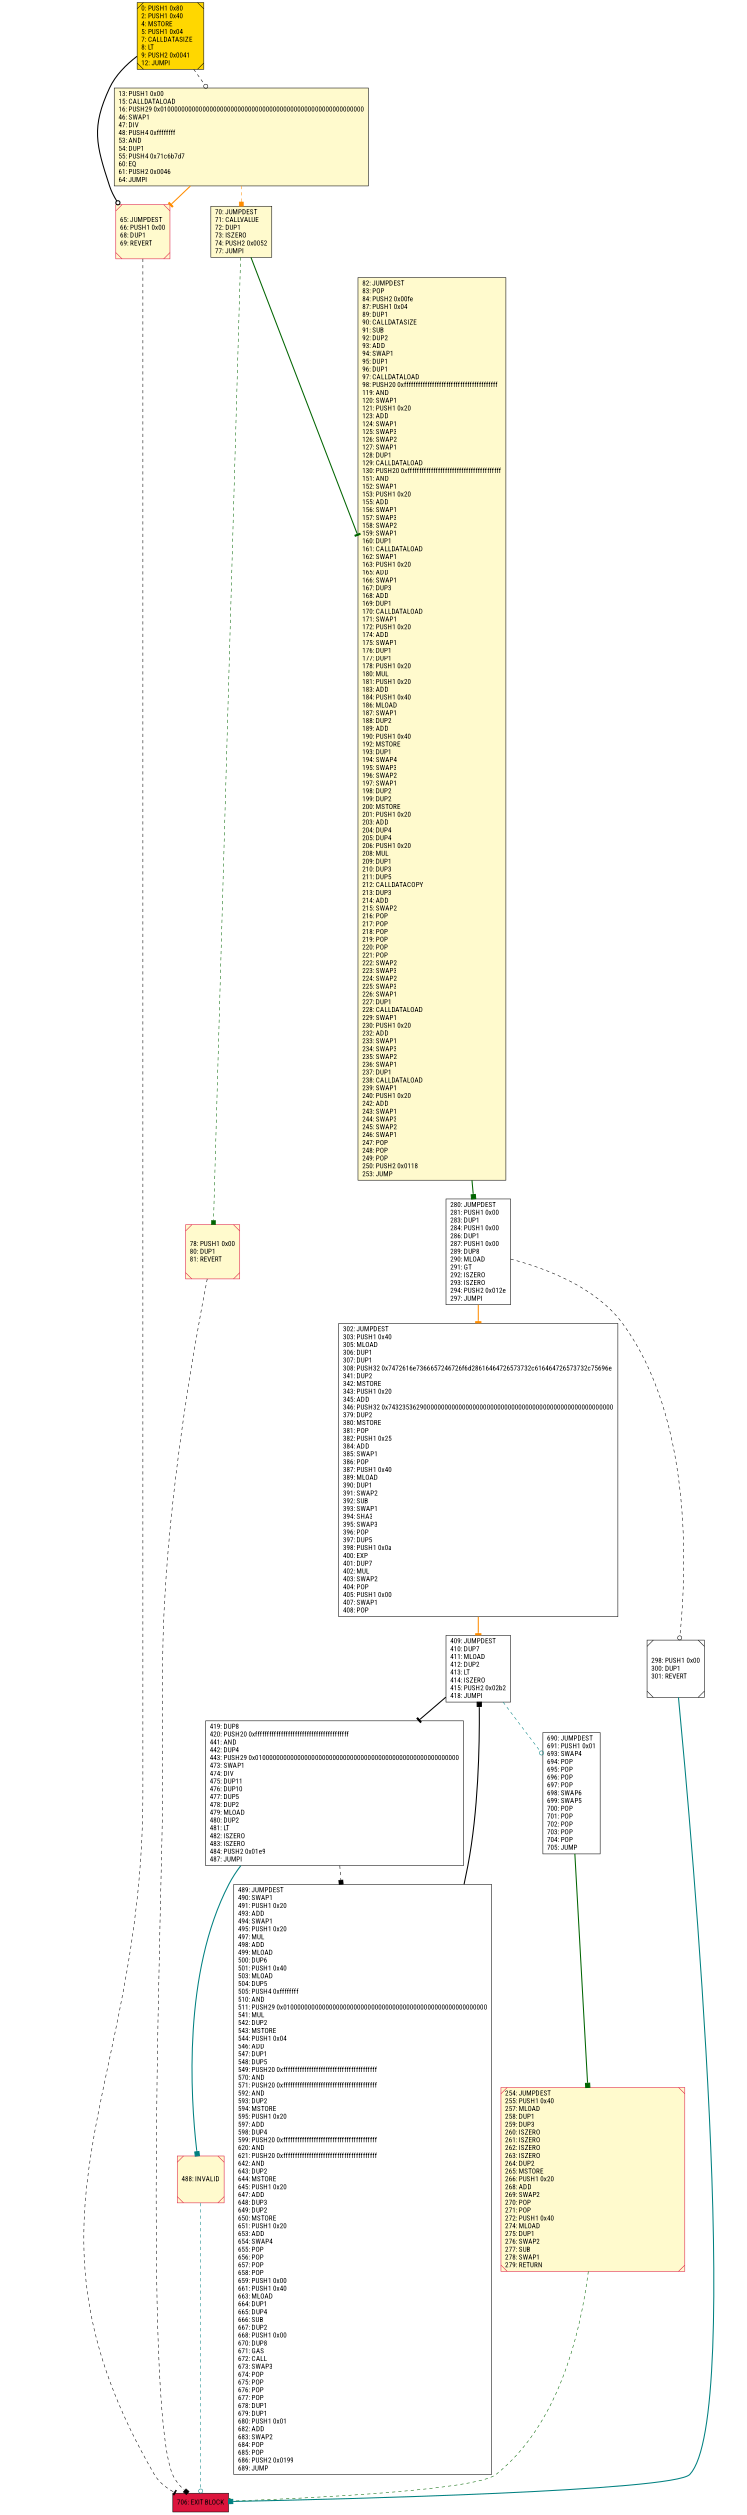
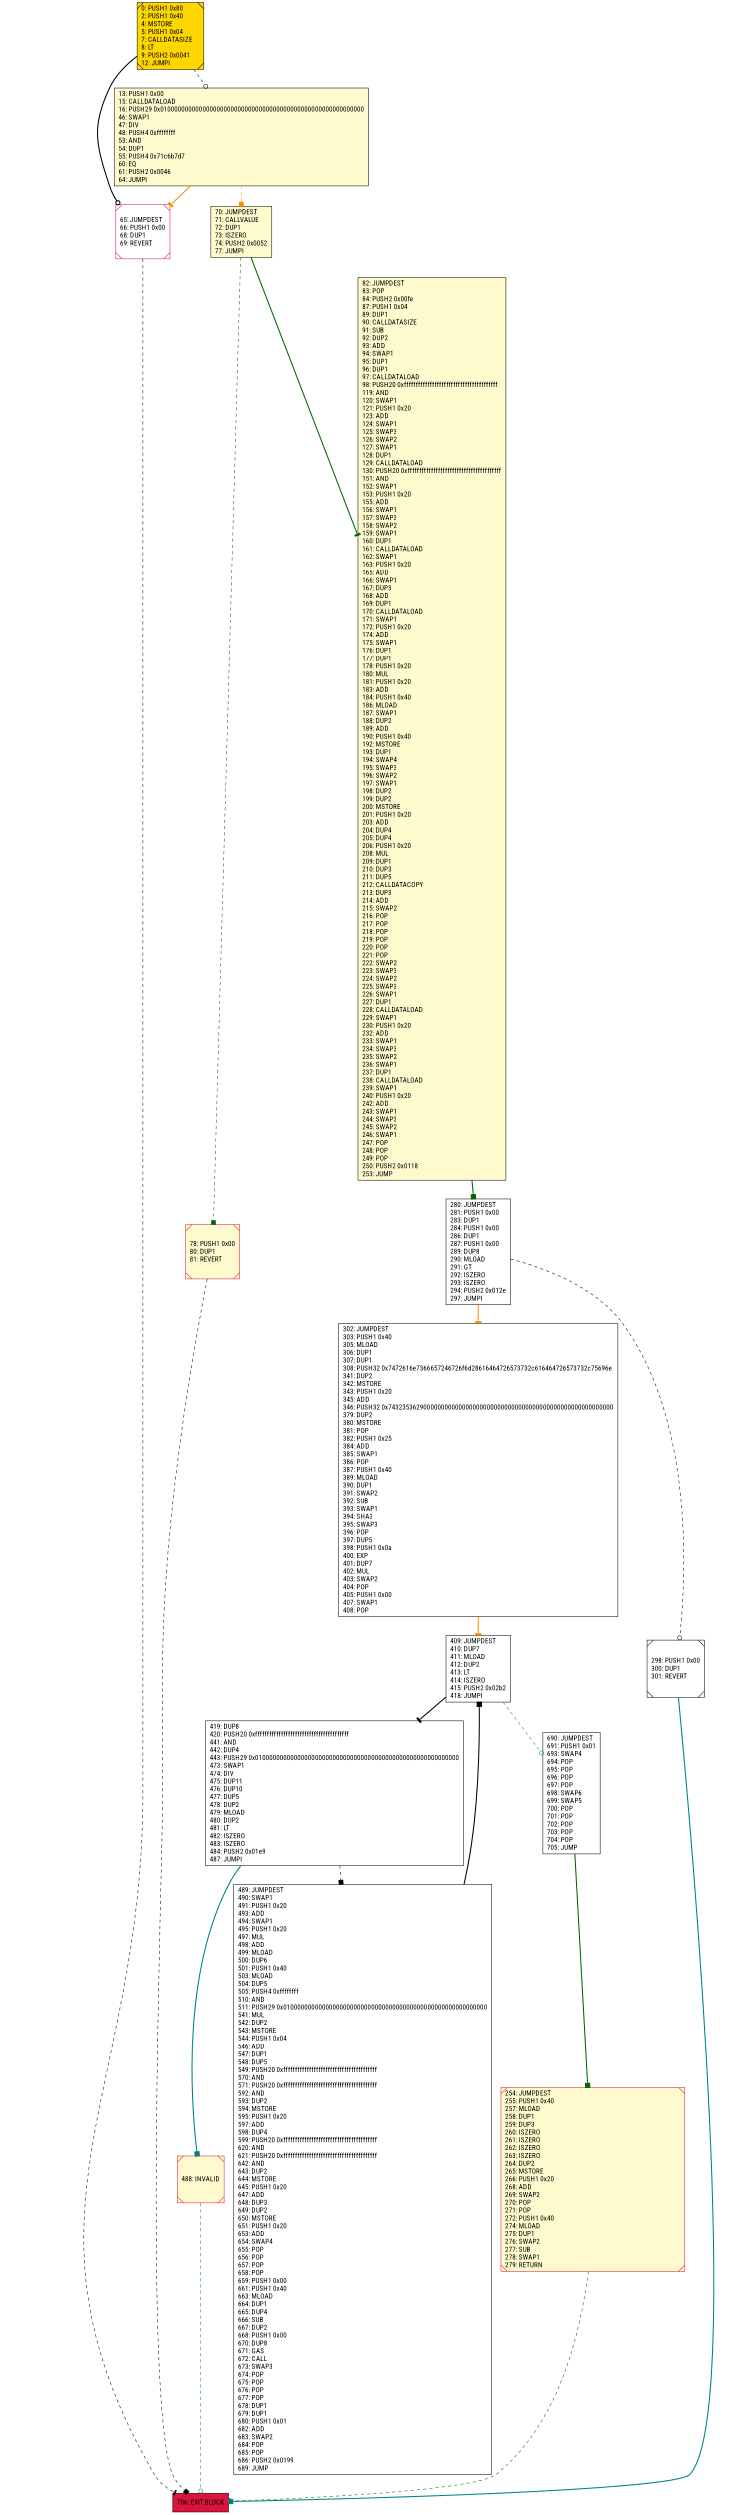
(143, 232) -> (143, 232)
